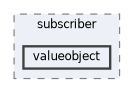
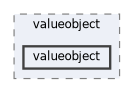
(67, 25) -> (67, 25)
